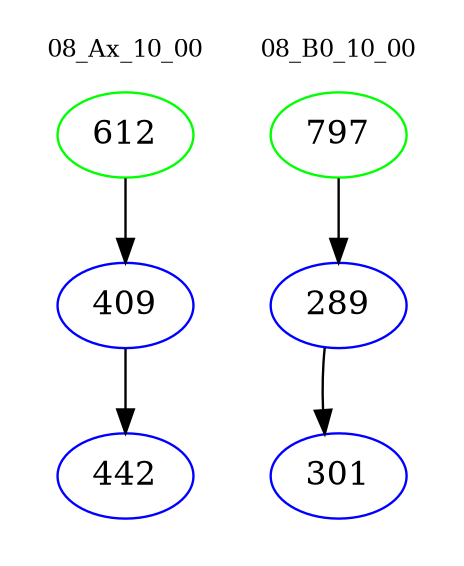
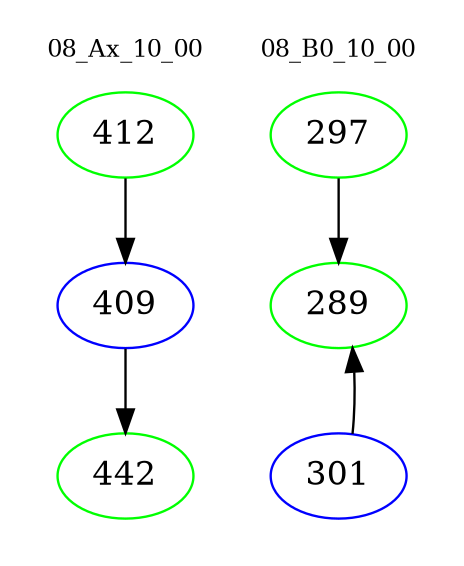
(126, 135) -> (126, 135)
(339, 135) -> (339, 135)
(339, 305) -> (339, 305)
(323, 379) -> (354, 403)
(126, 476) -> (126, 476)
